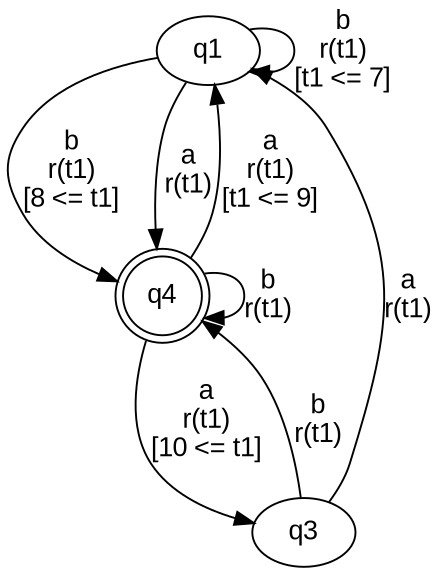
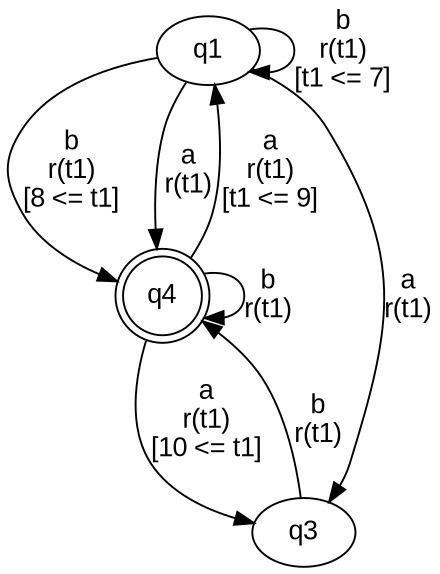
(382, 275) -> (380, 256)
